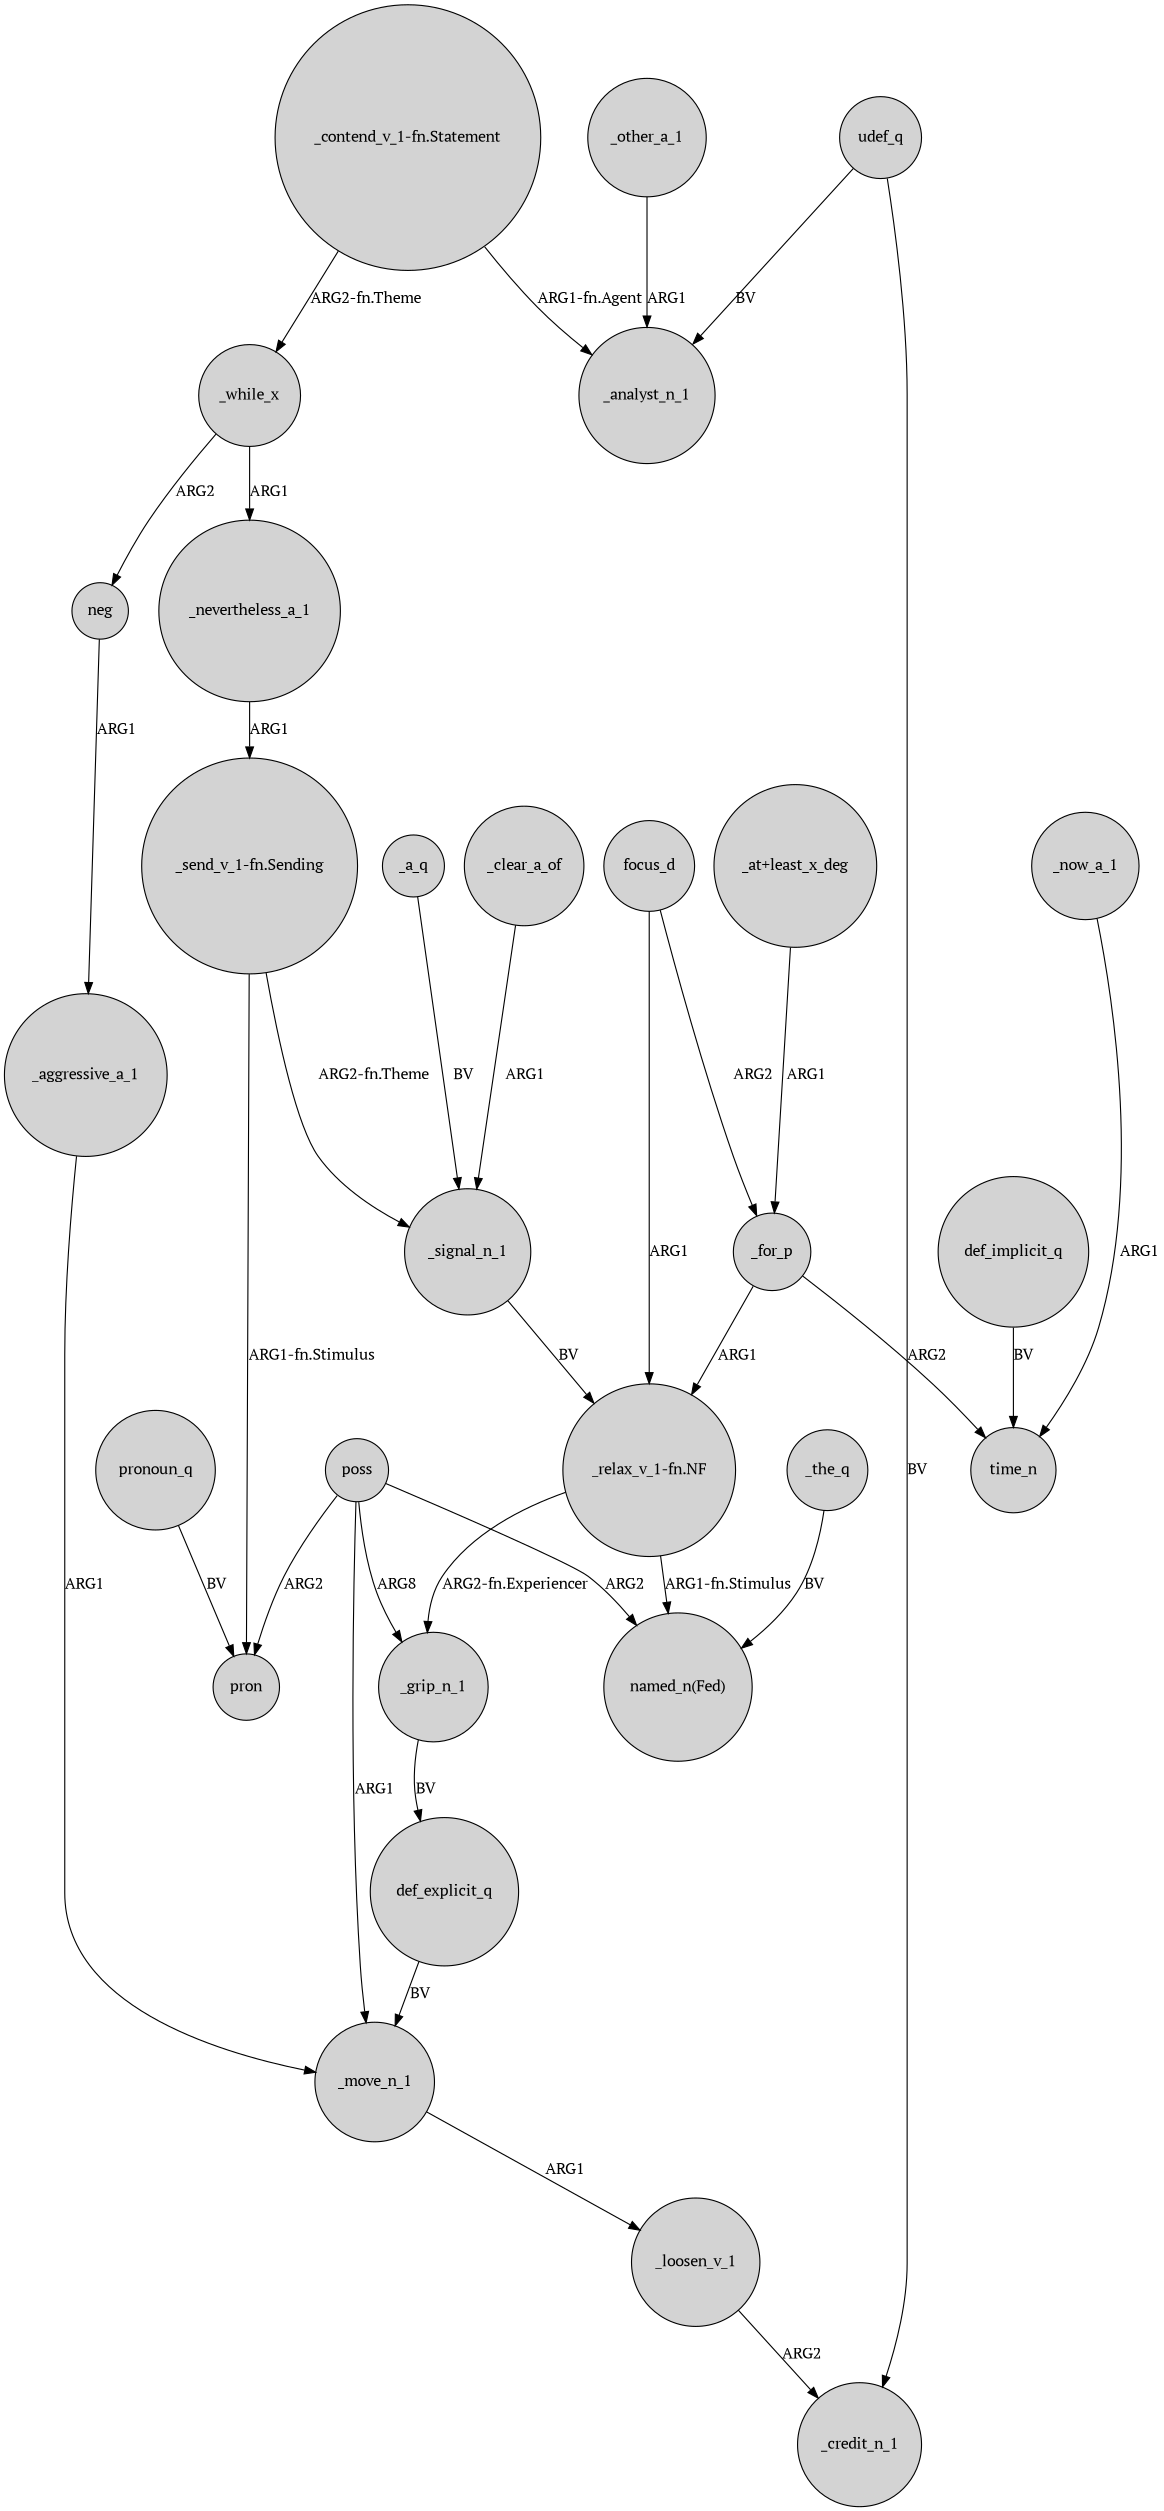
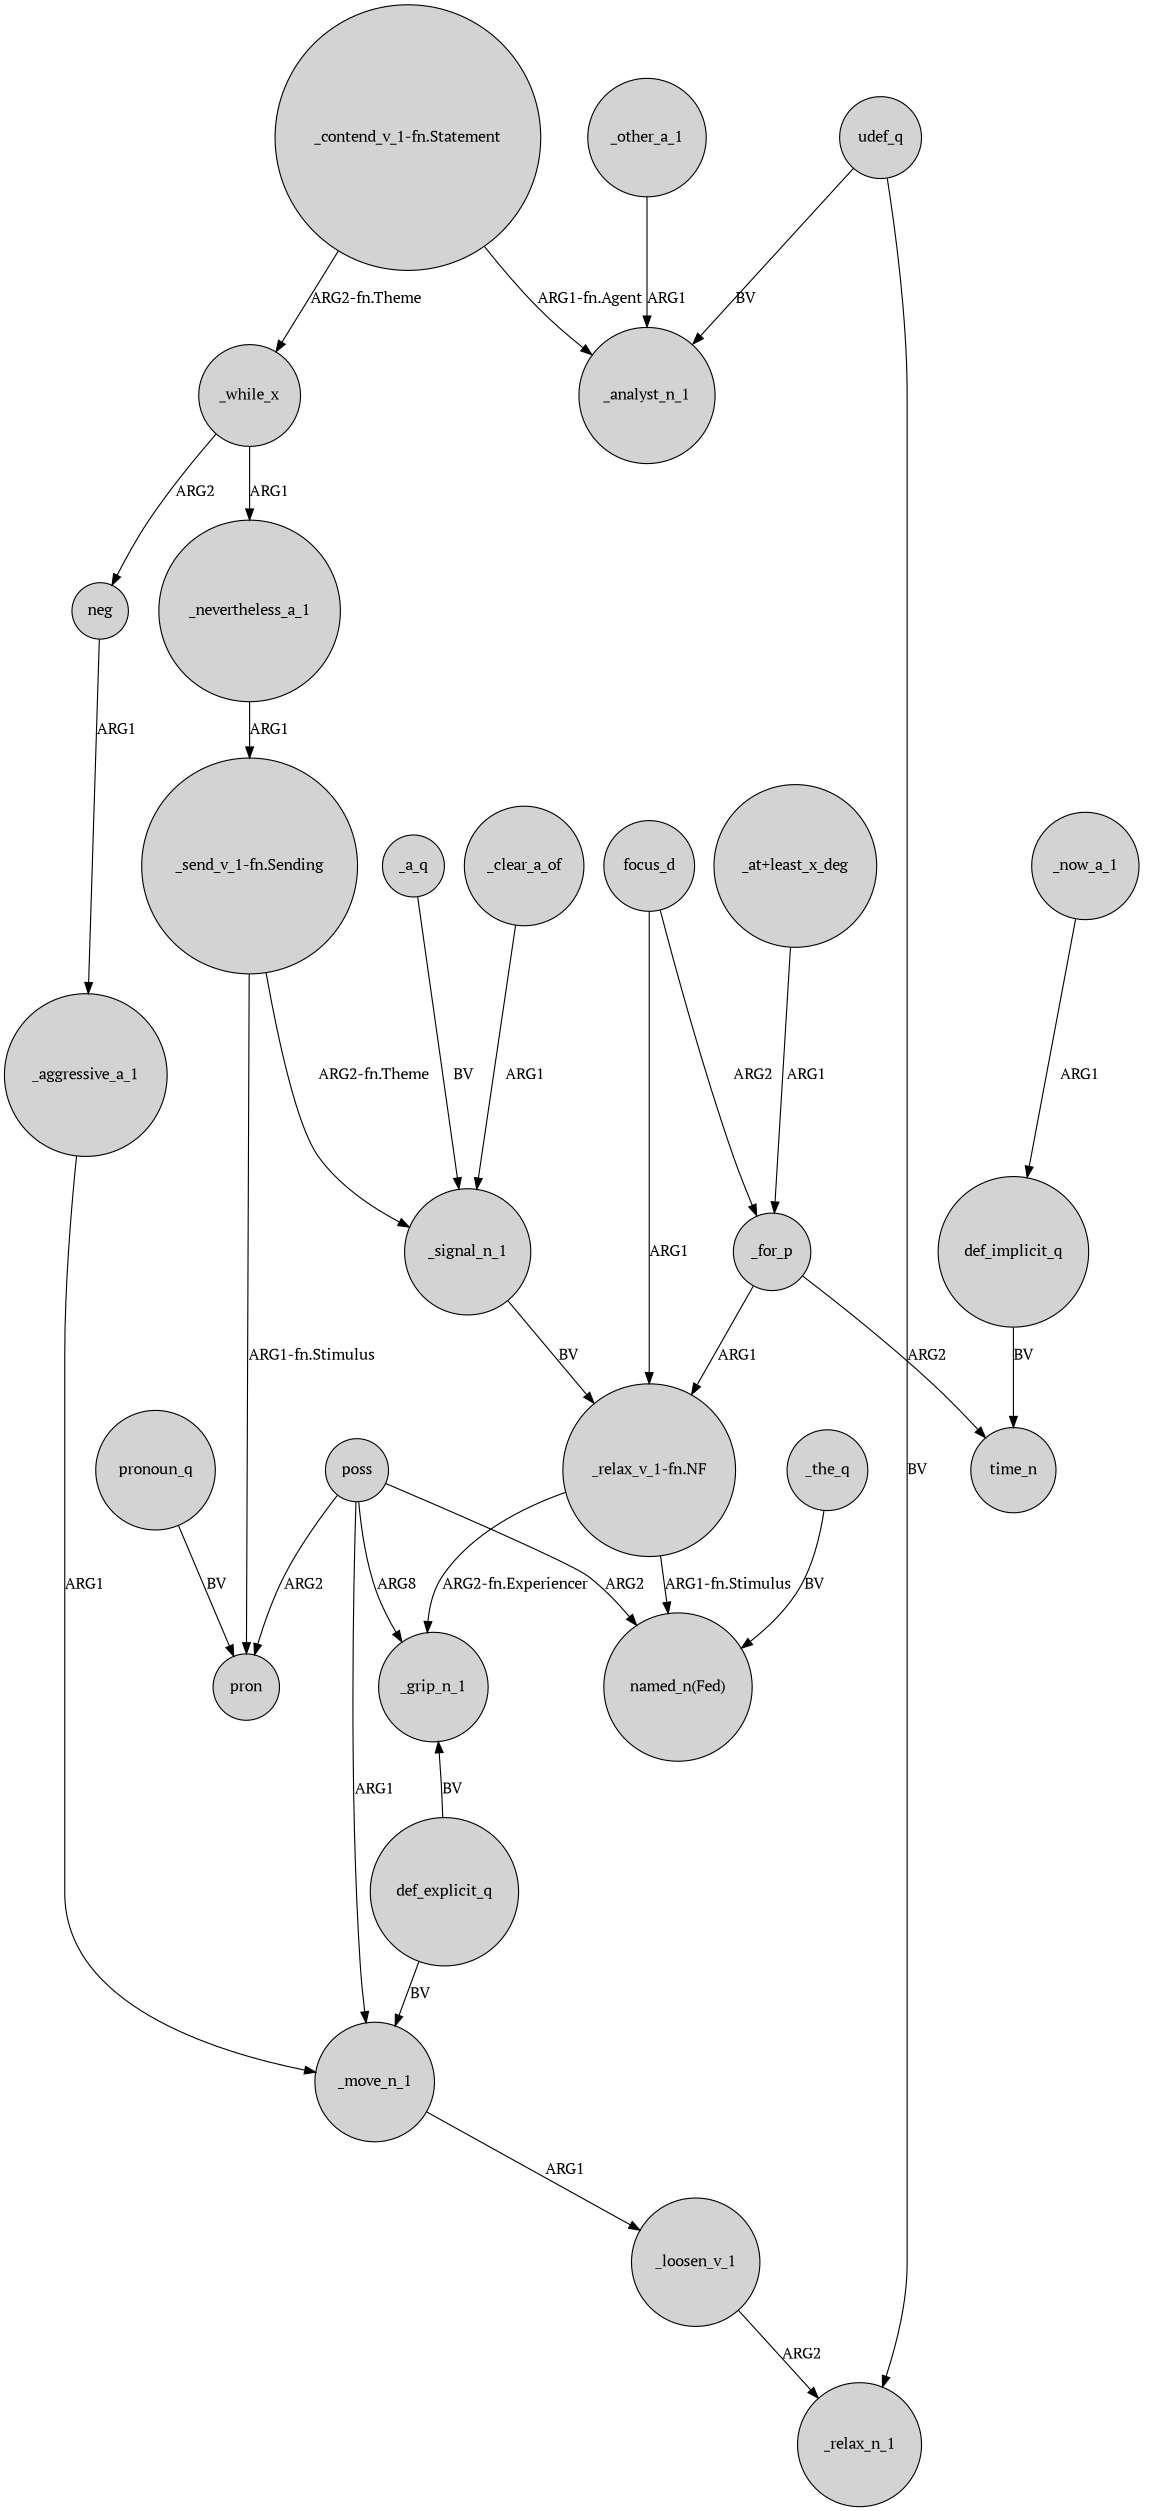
(1120, 1180) -> (1052, 1043)
(414, 1775) -> (441, 1785)
(860, 2445) -> (860, 2445)
